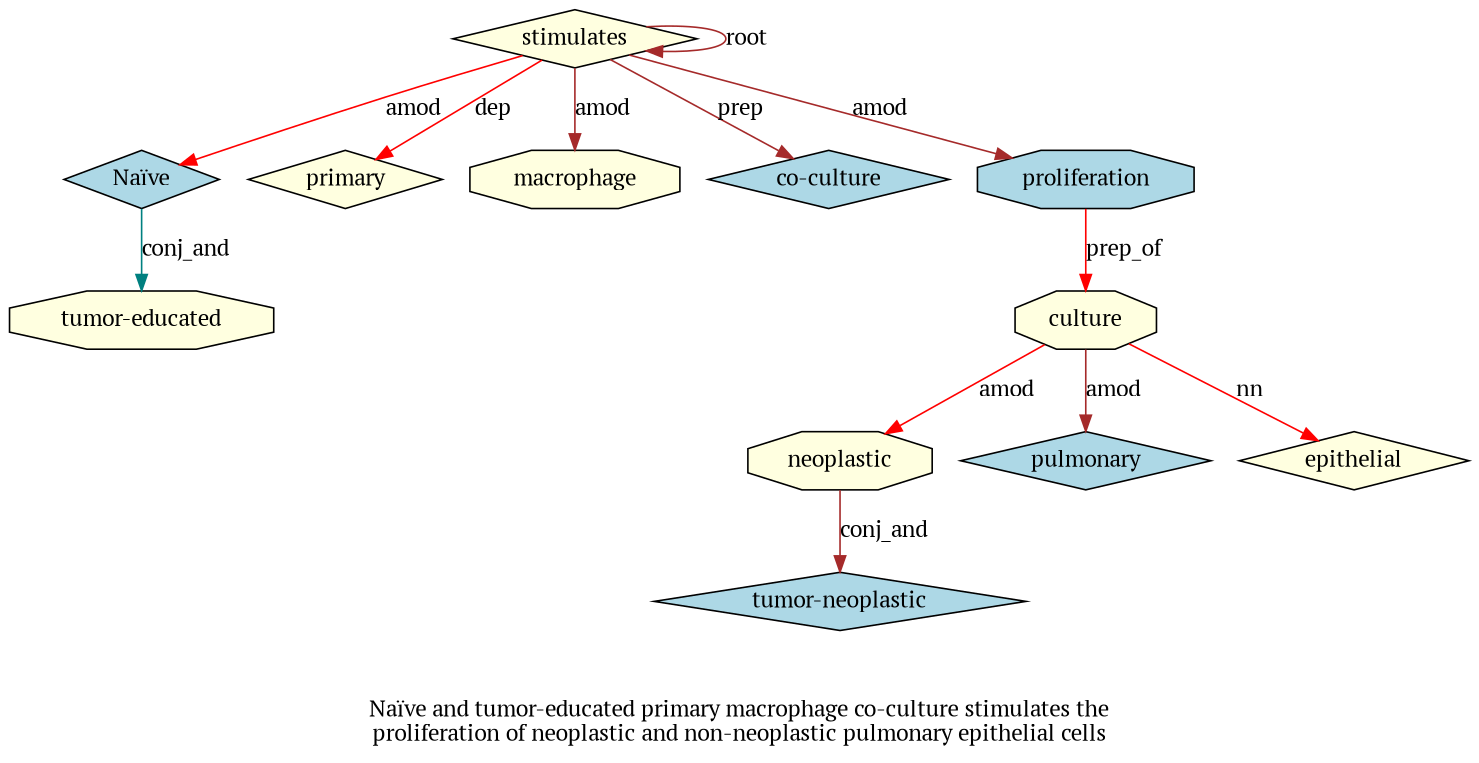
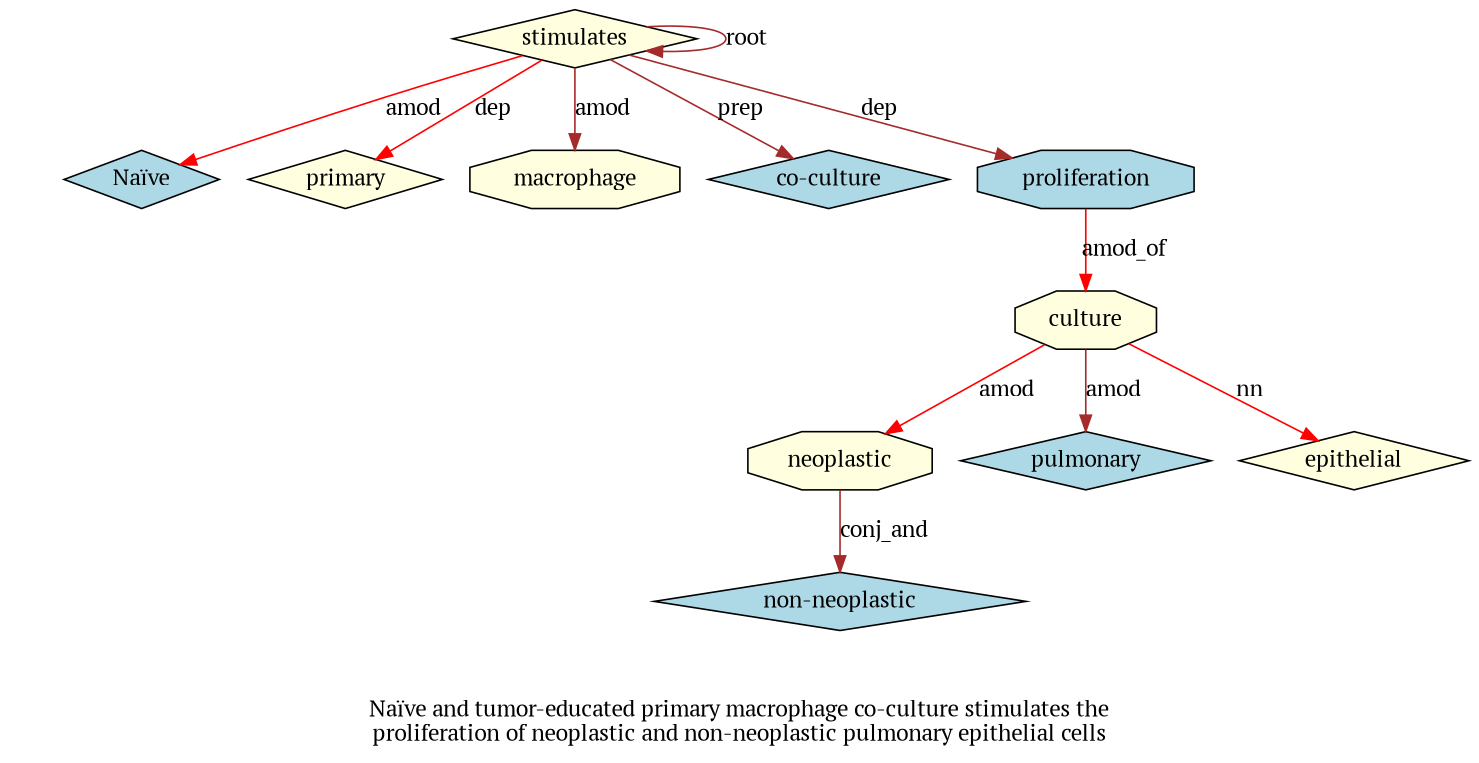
(880, 109) -> (880, 109)
(1124, 250) -> (1124, 250)
(142, 320) -> none
(840, 601) -> (840, 601)
